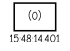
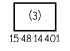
(35, 17) -> (35, 17)
